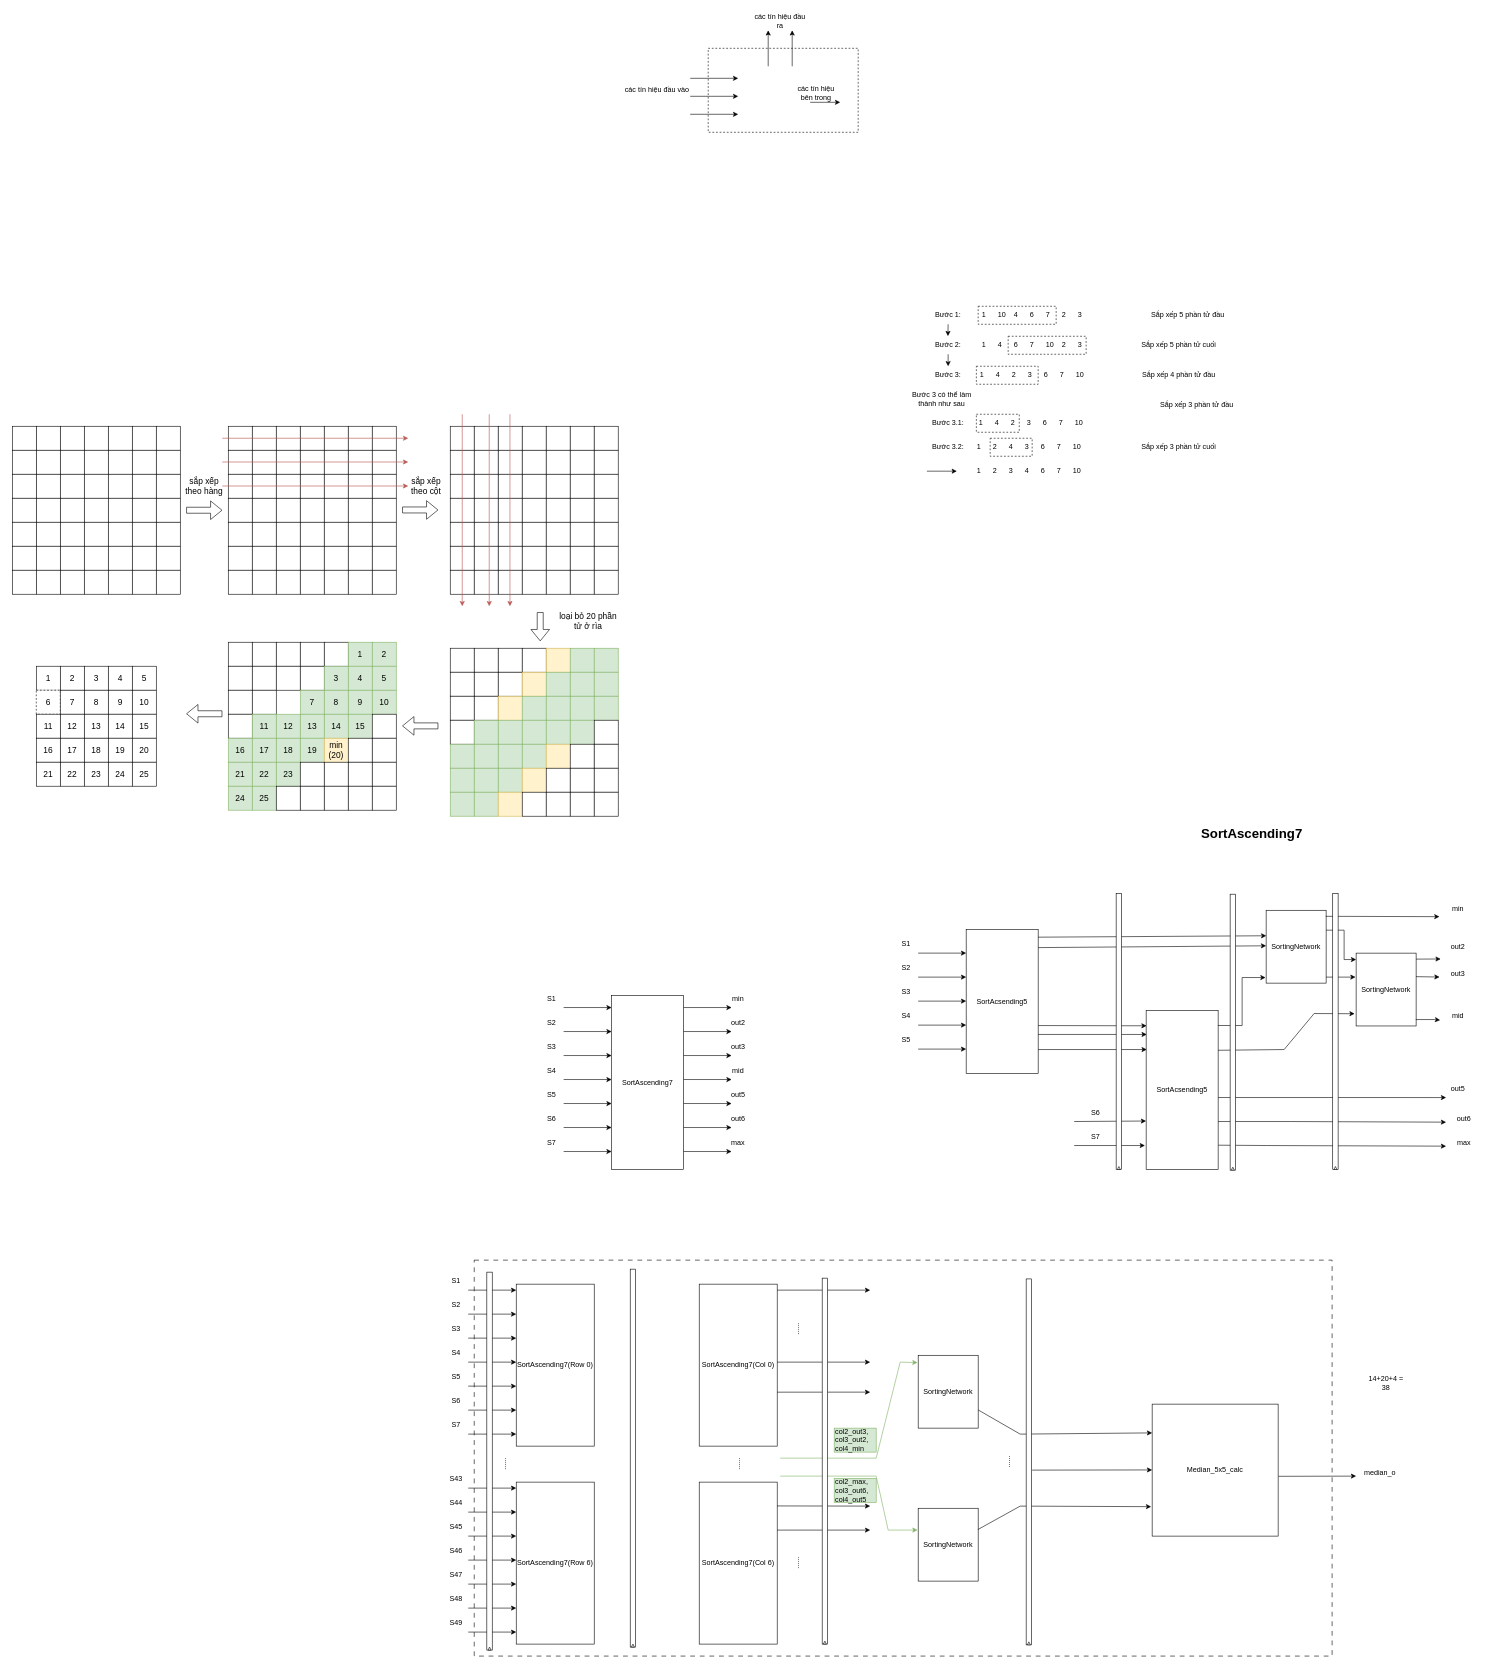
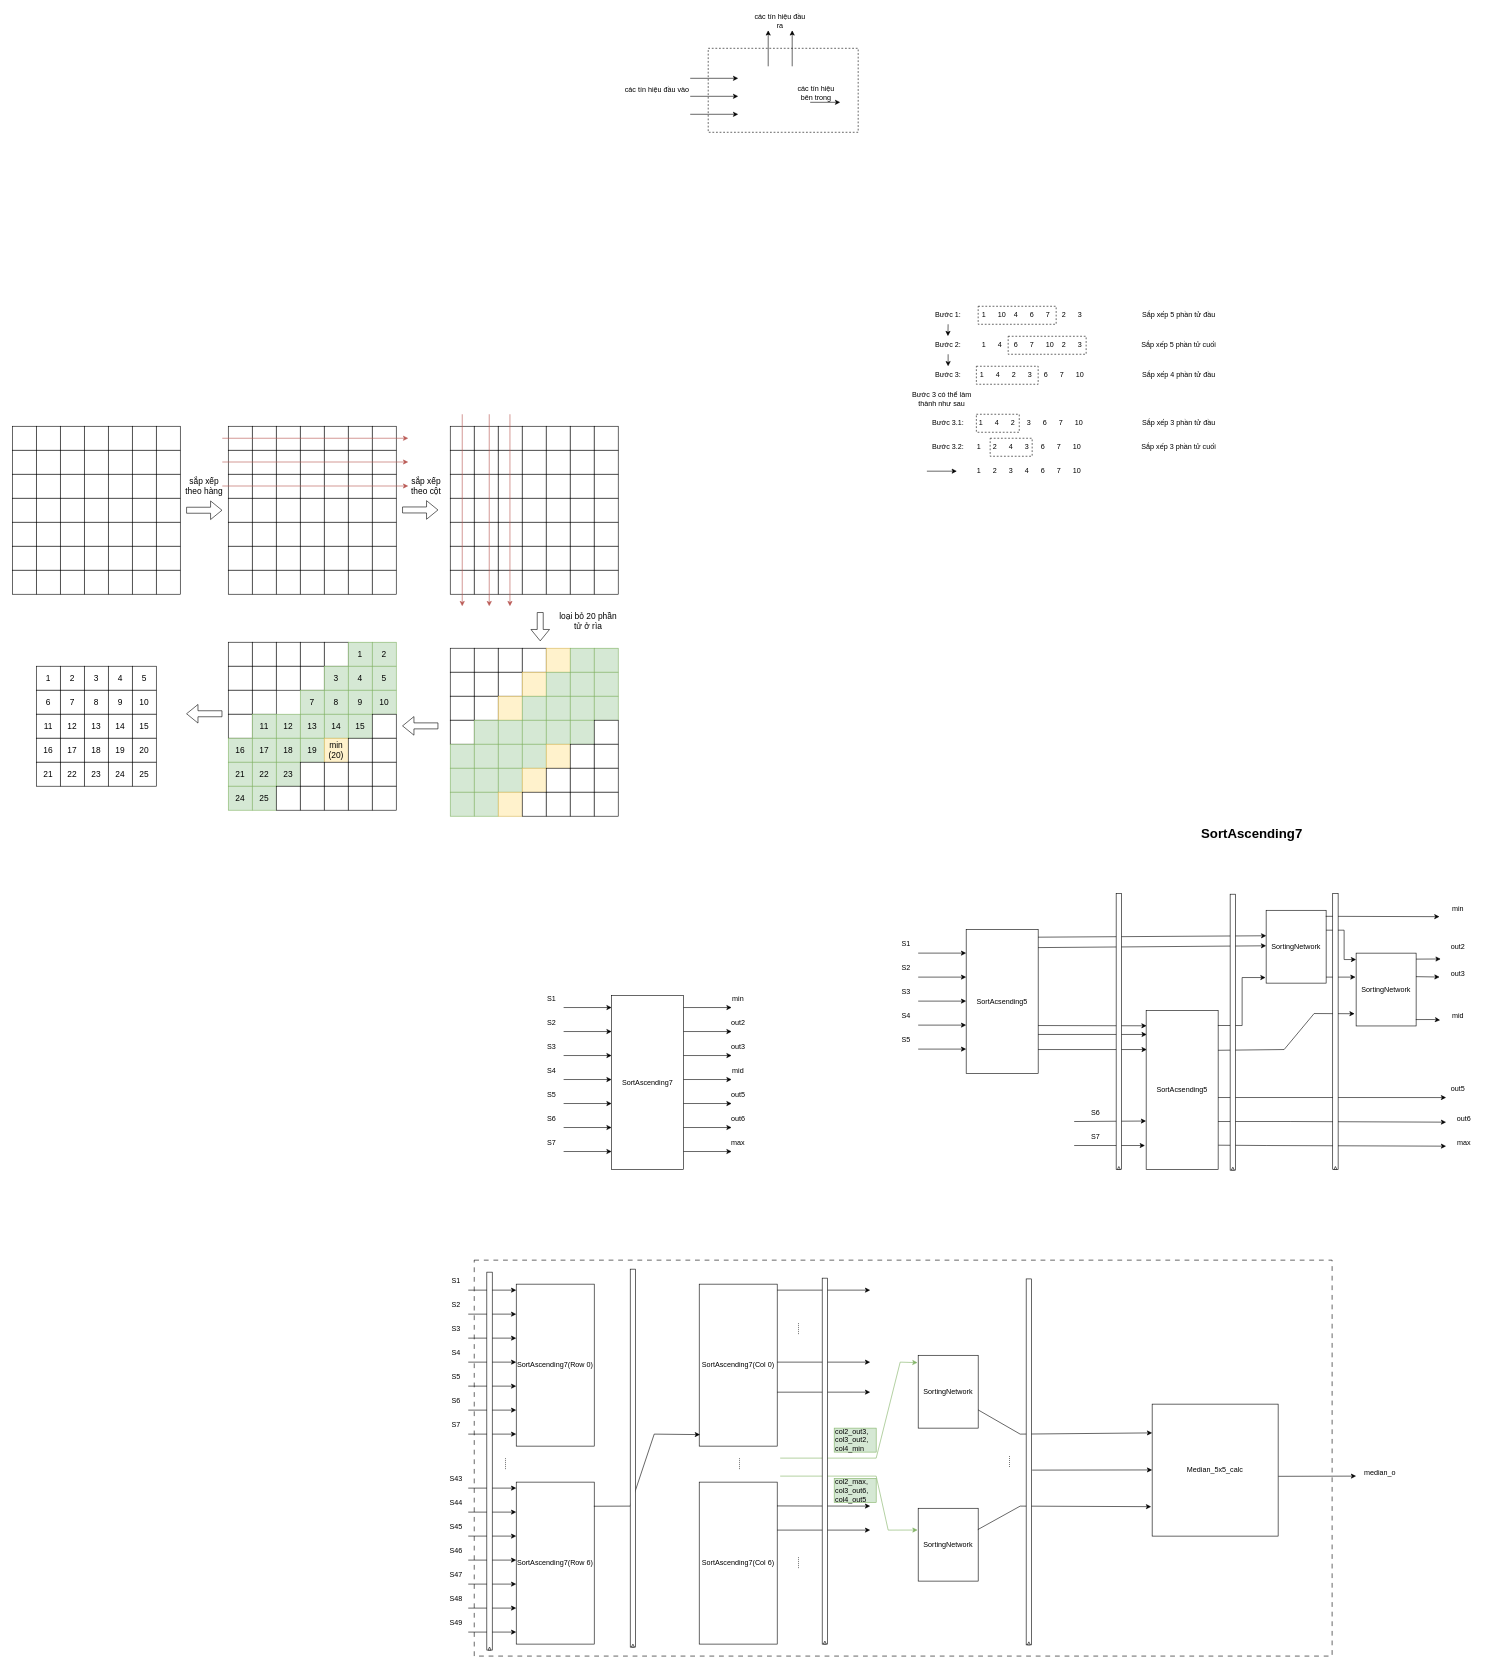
(1188, 315) -> (1179, 315)
(1197, 405) -> (1179, 423)
(48, 702) -> (48, 702)
(1386, 1383) -> none
none -> (645, 1461)
